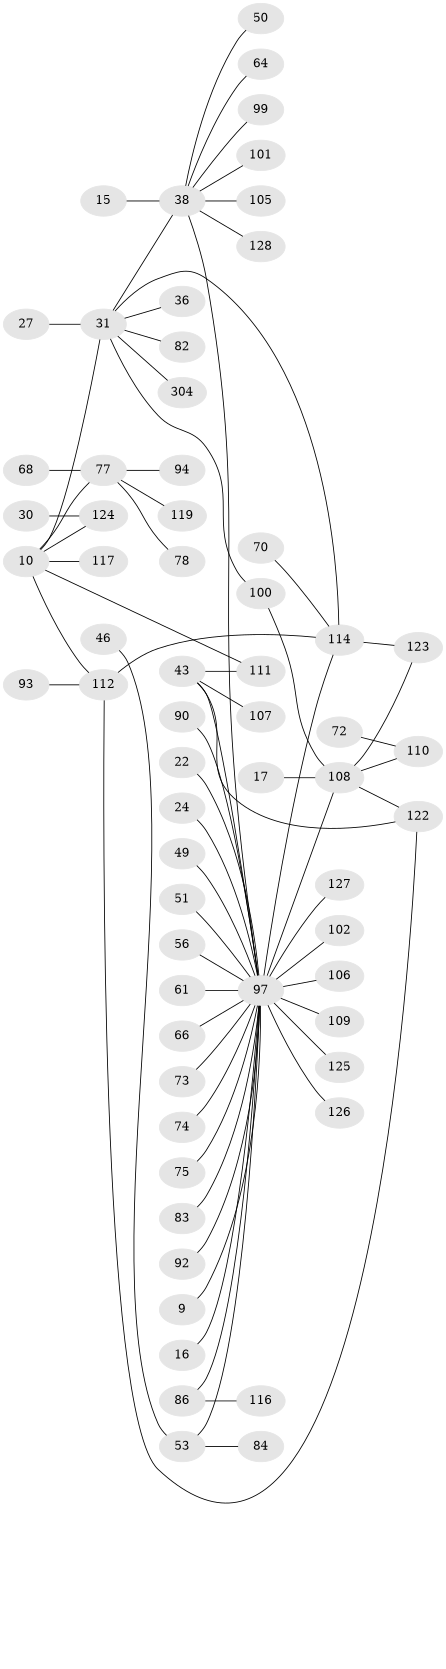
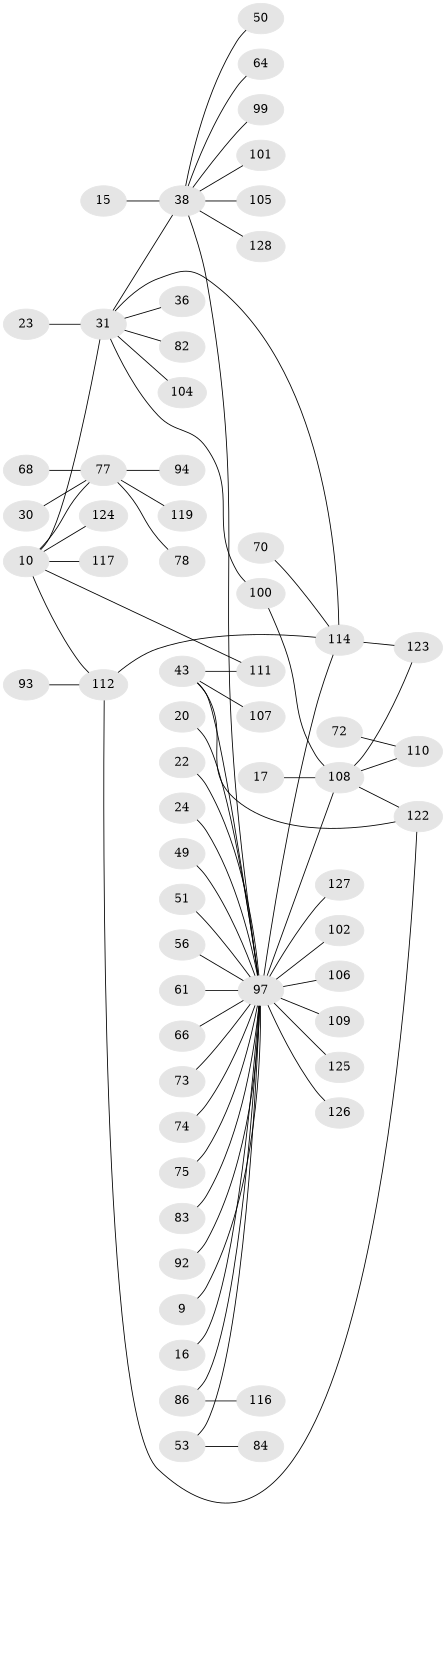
(26, 324) -> (26, 324)
(182, 393) -> (182, 393)
(70, 516) -> (59, 497)
(104, 639) -> none
(182, 717) -> (182, 717)
